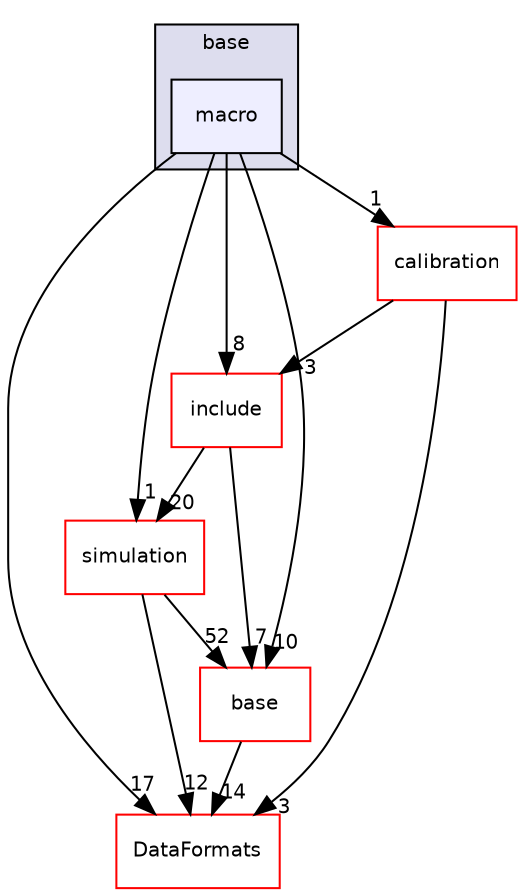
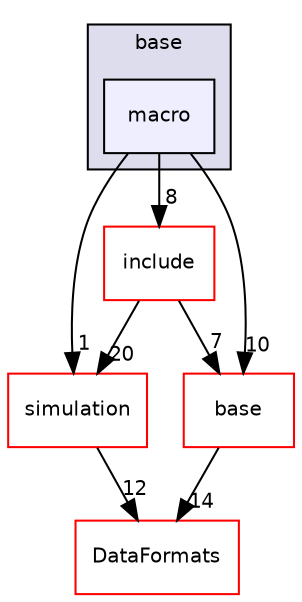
(447, 263) -> none
(8, 467) -> none
(188, 623) -> none
